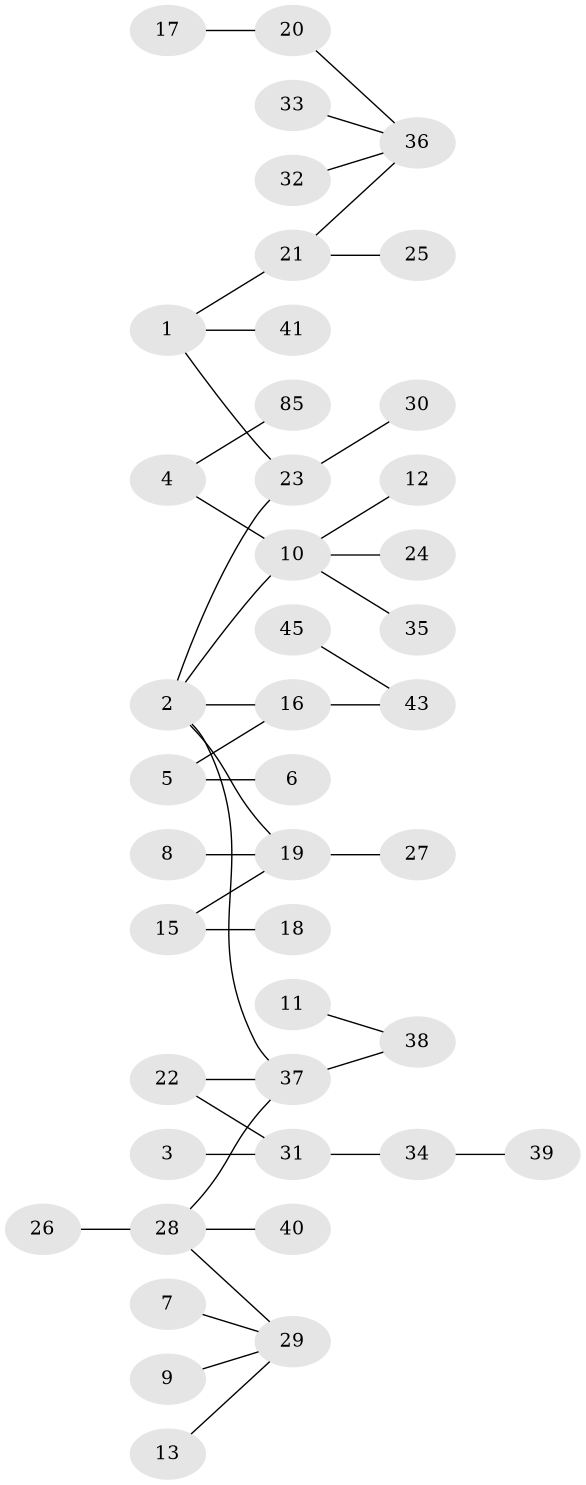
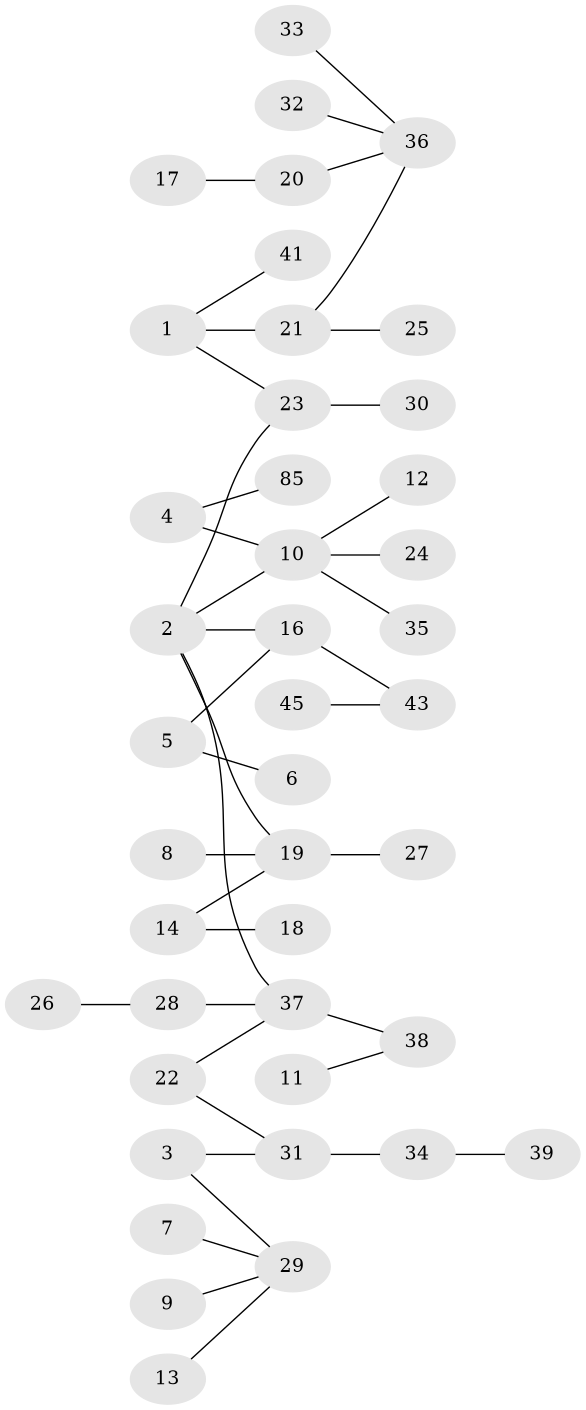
(168, 930) -> (168, 930)
(293, 1229) -> none
(230, 1286) -> (230, 1211)
